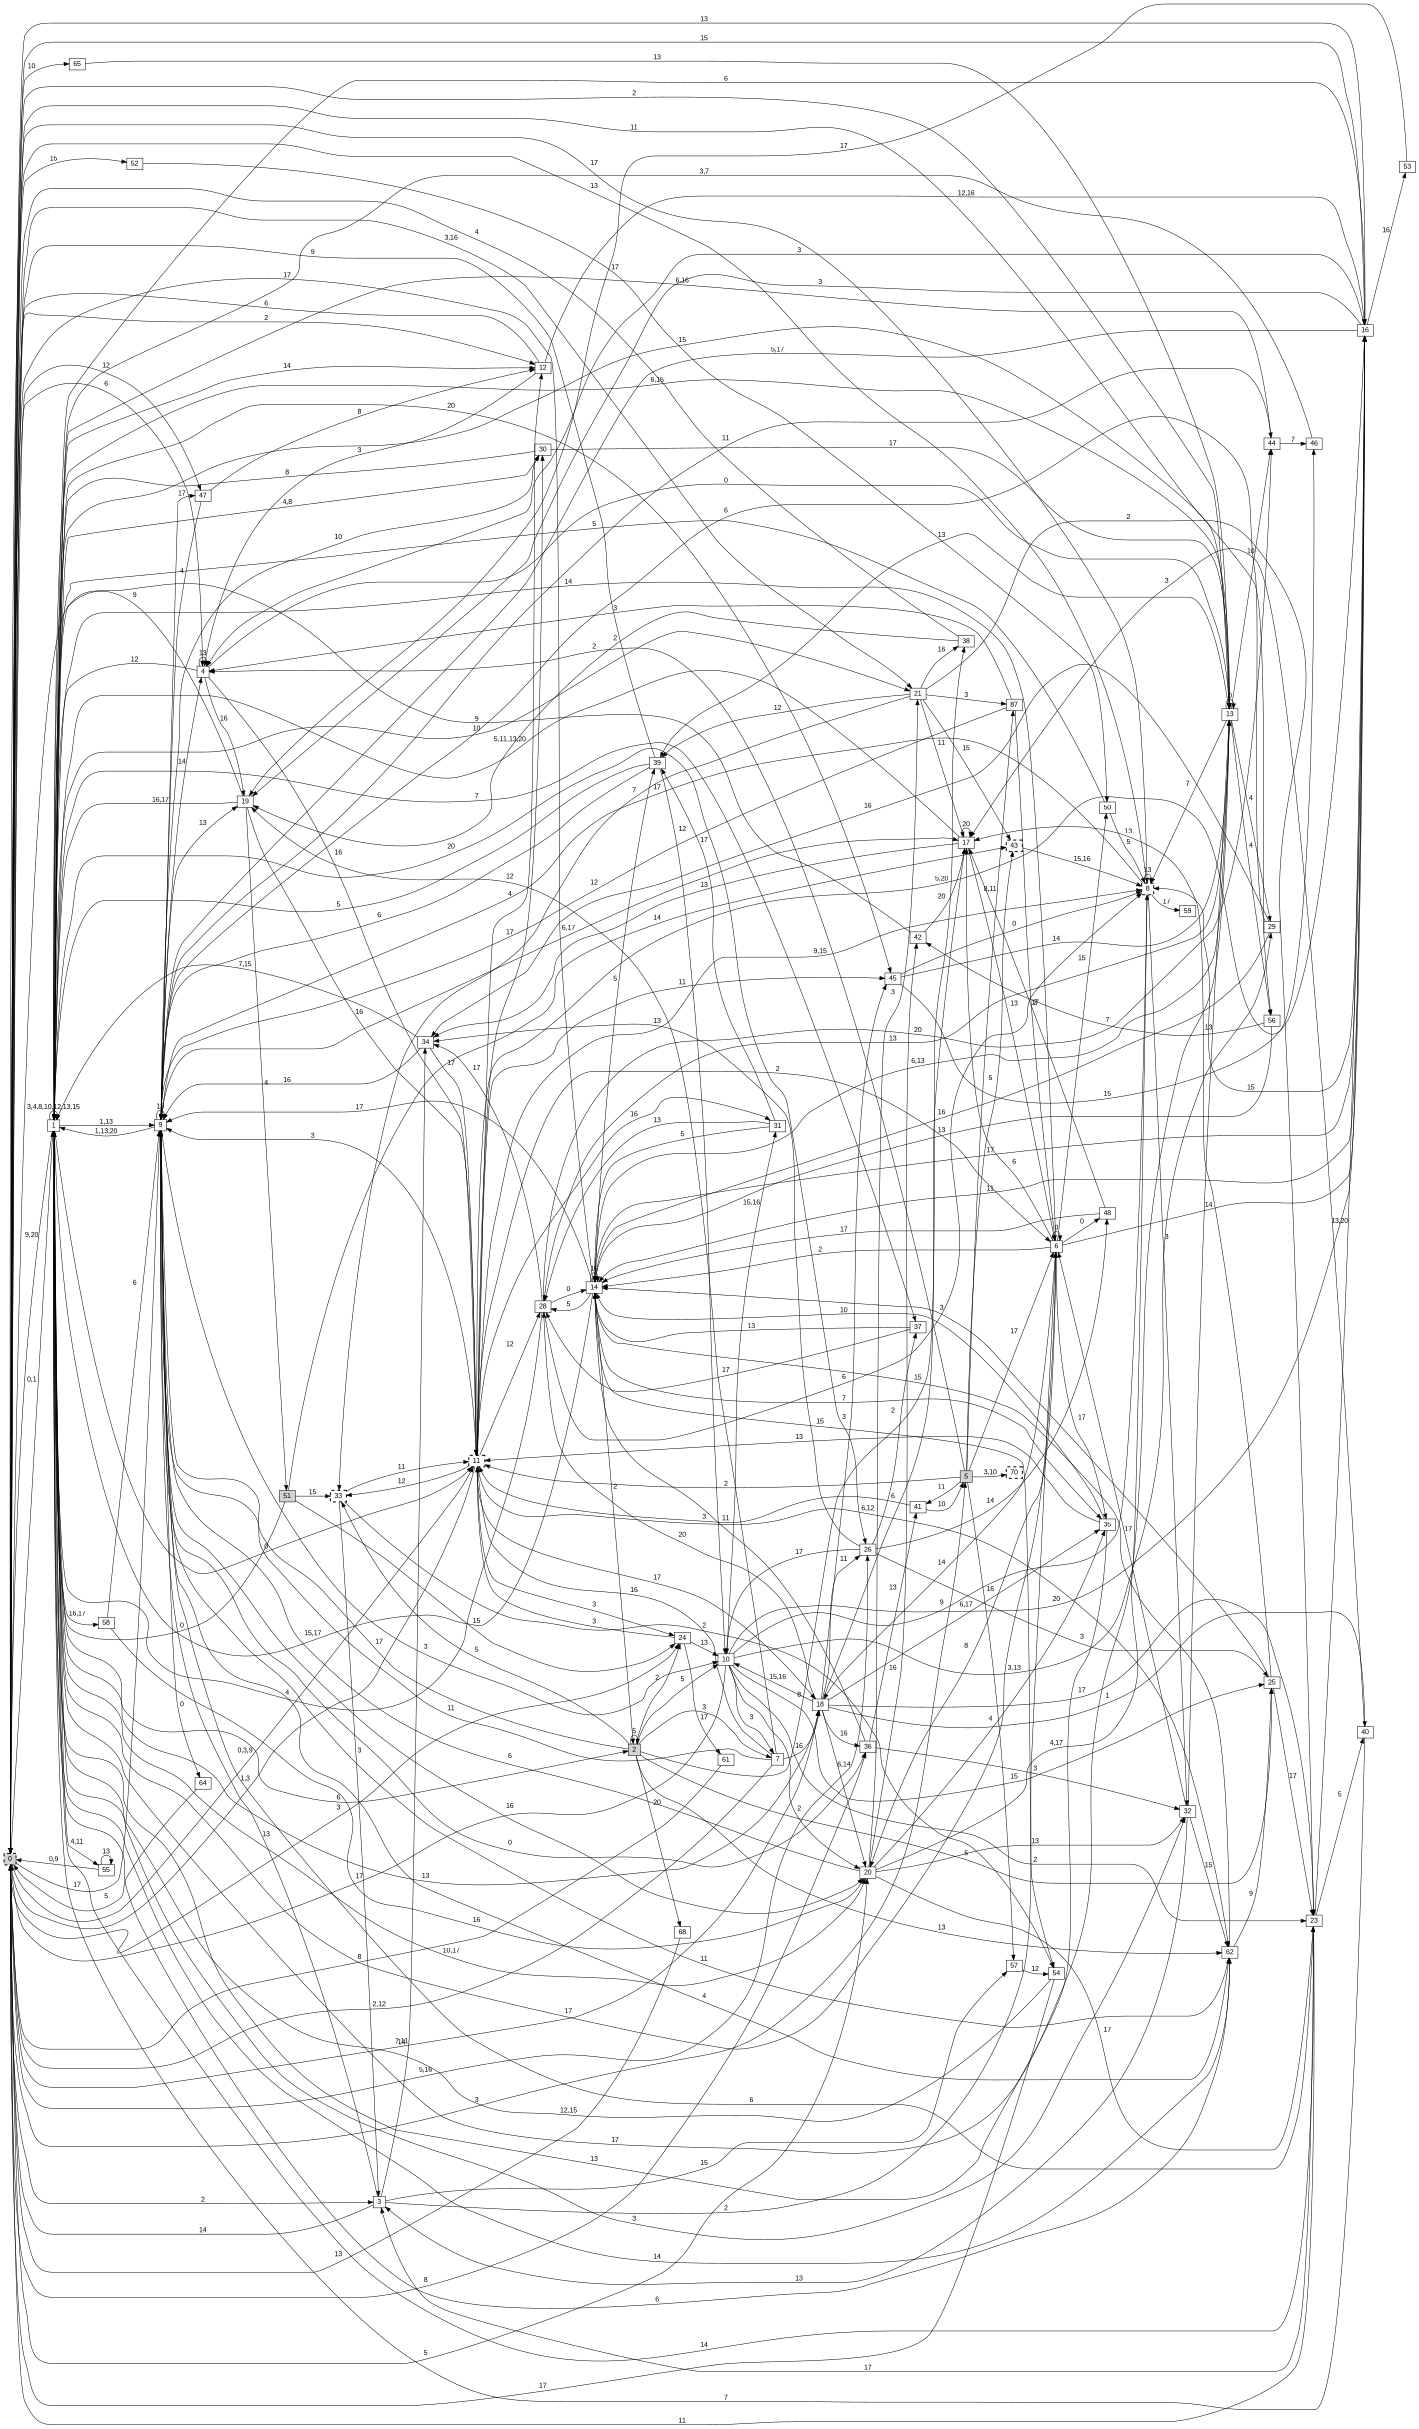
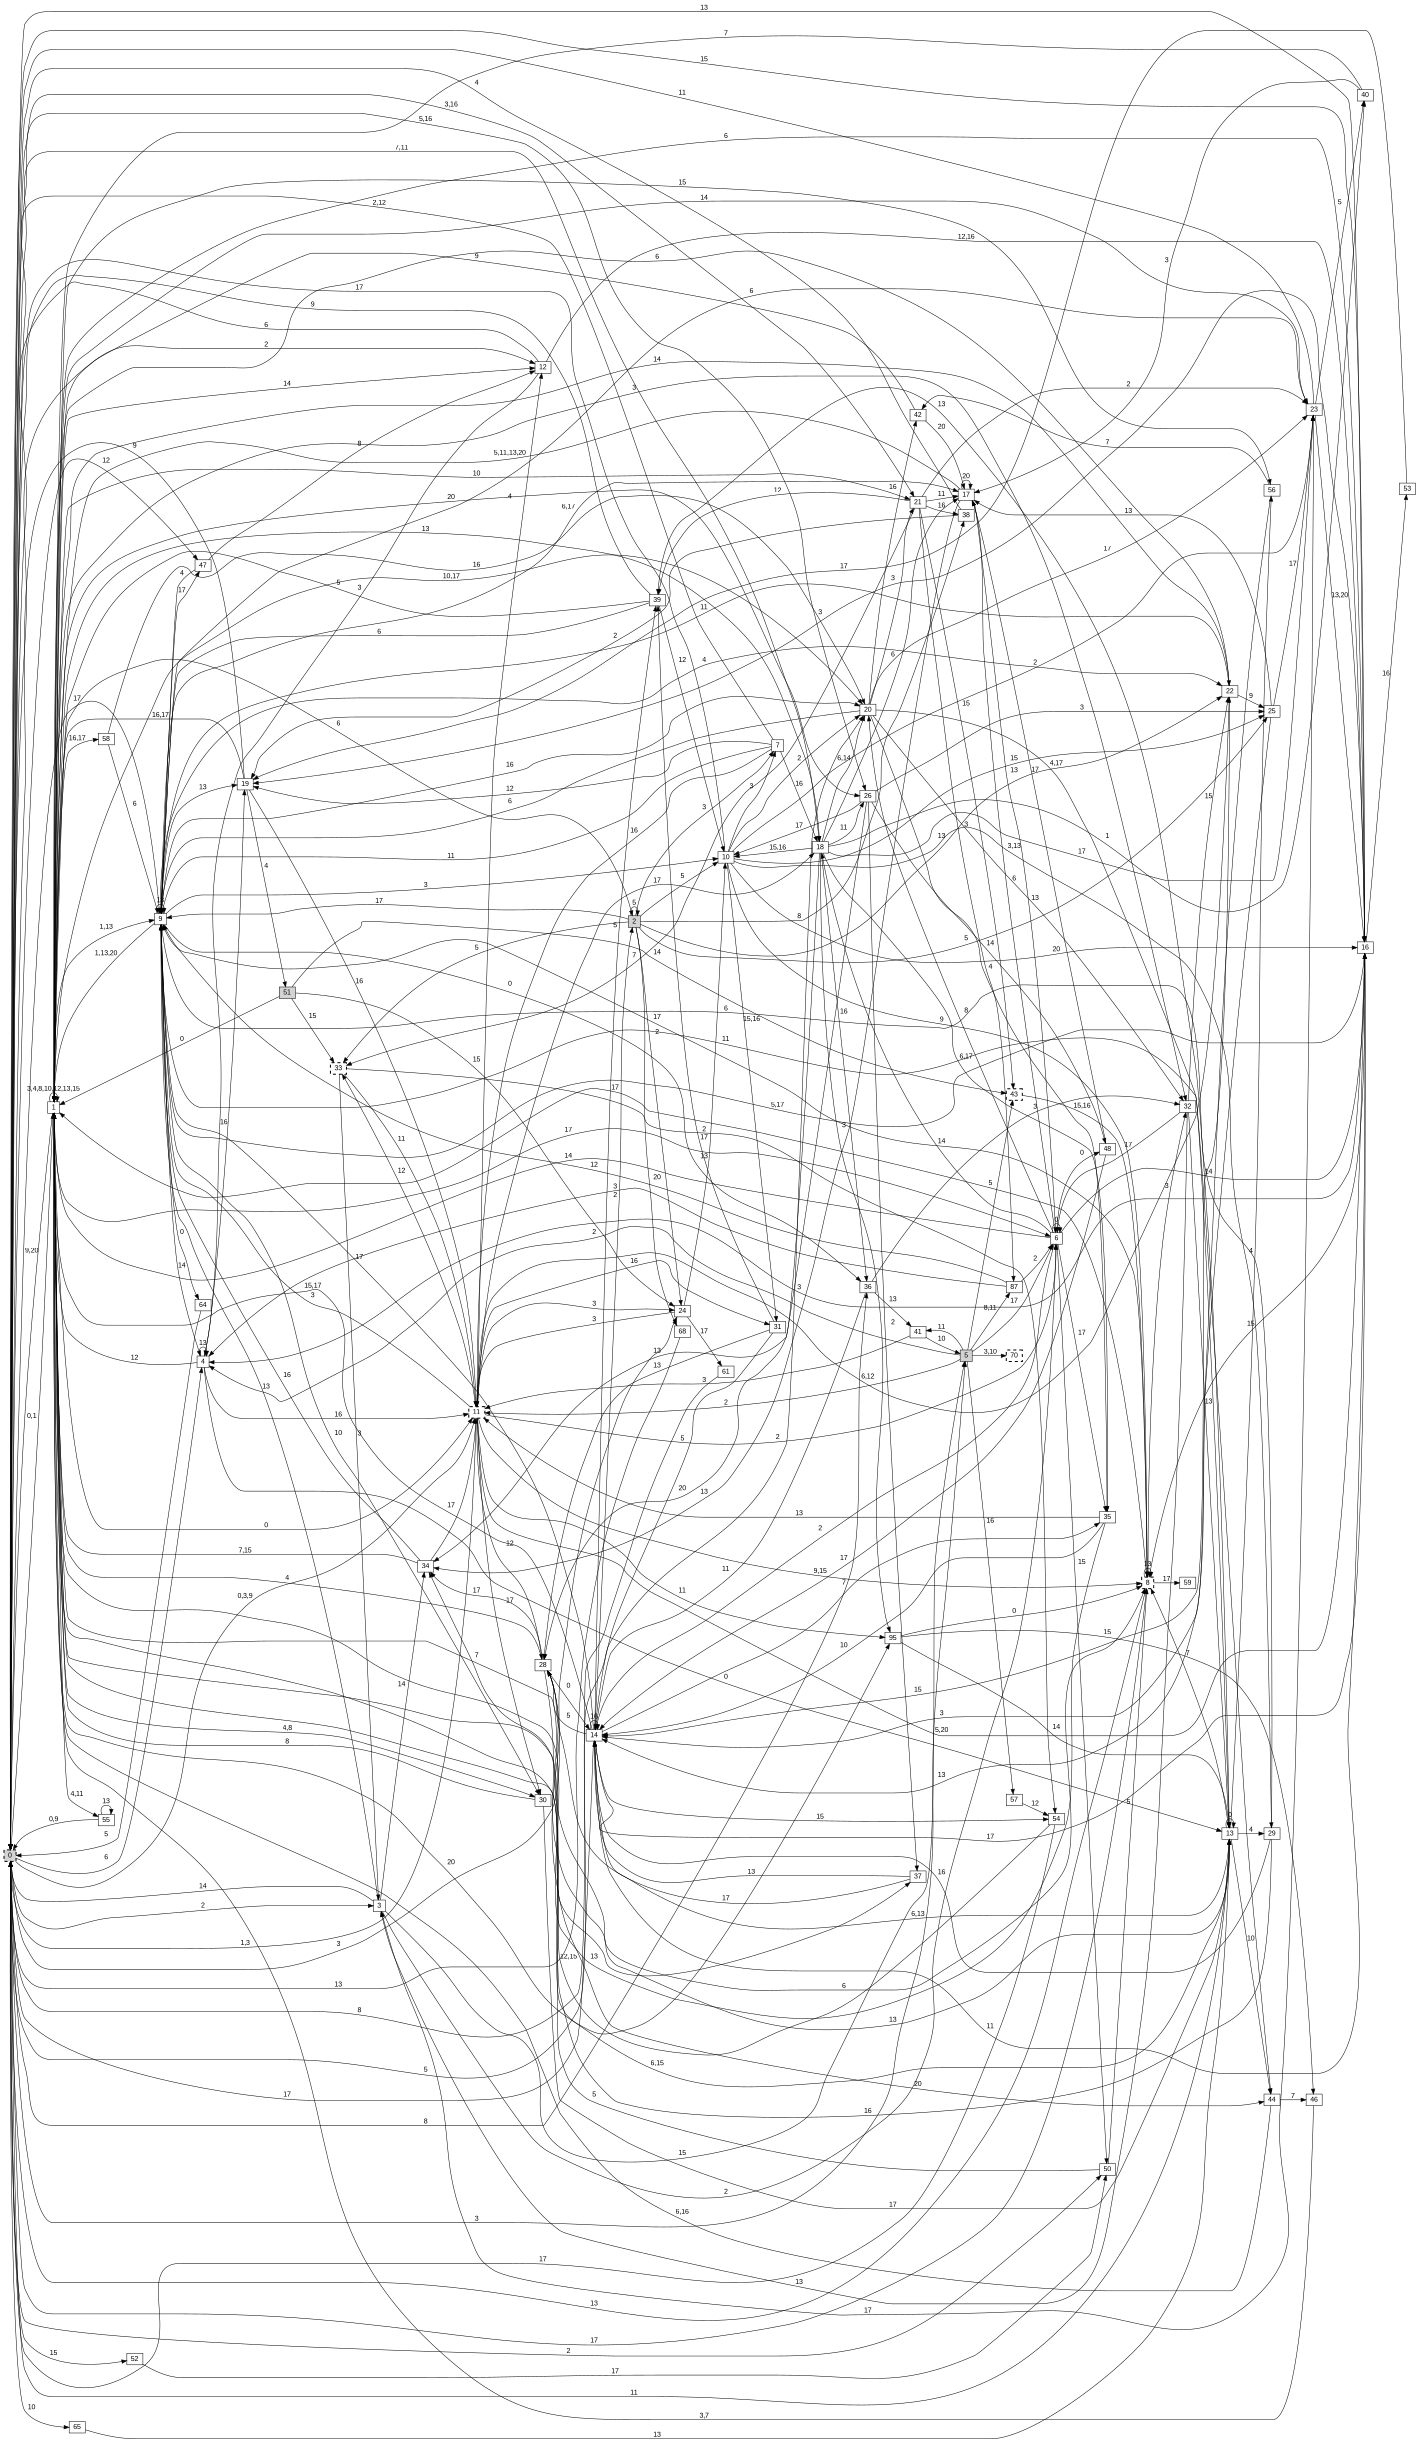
(105, 87) -> (359, 2349)
(893, 979) -> (893, 1638)
(1230, 1952) -> (1230, 691)
(741, 2144) -> (854, 2020)
